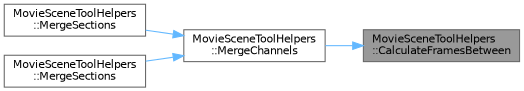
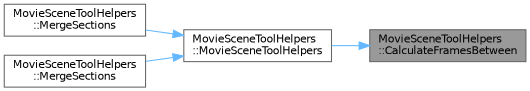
(254, 46) -> (258, 46)
